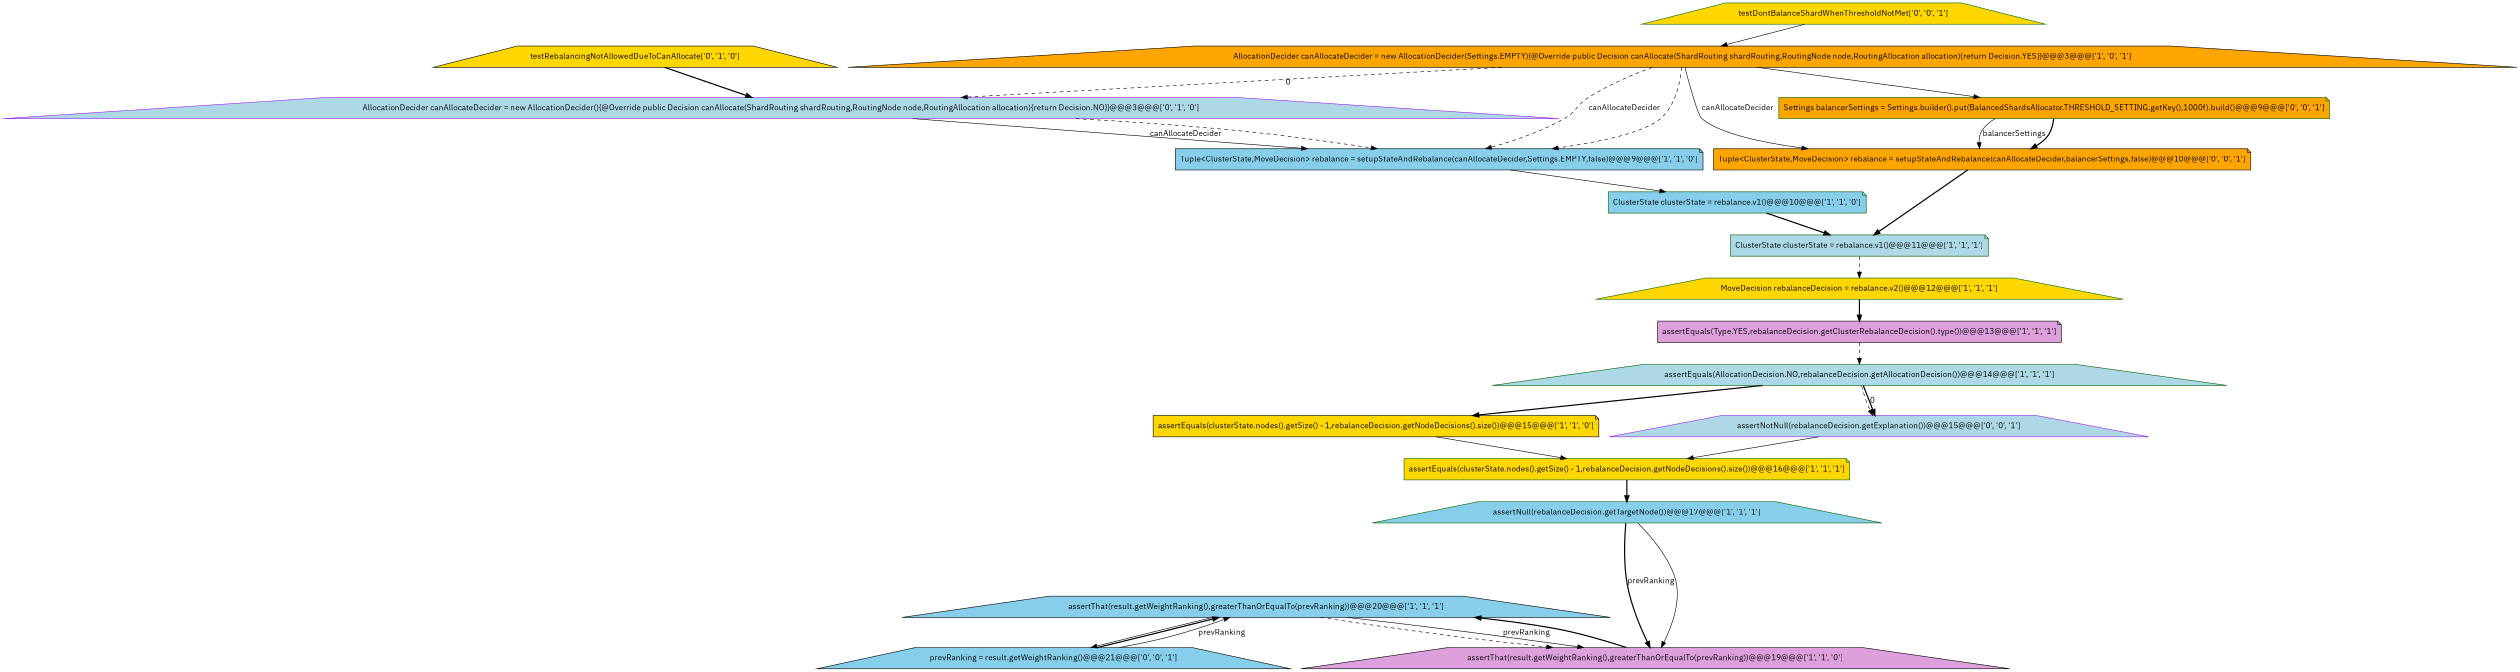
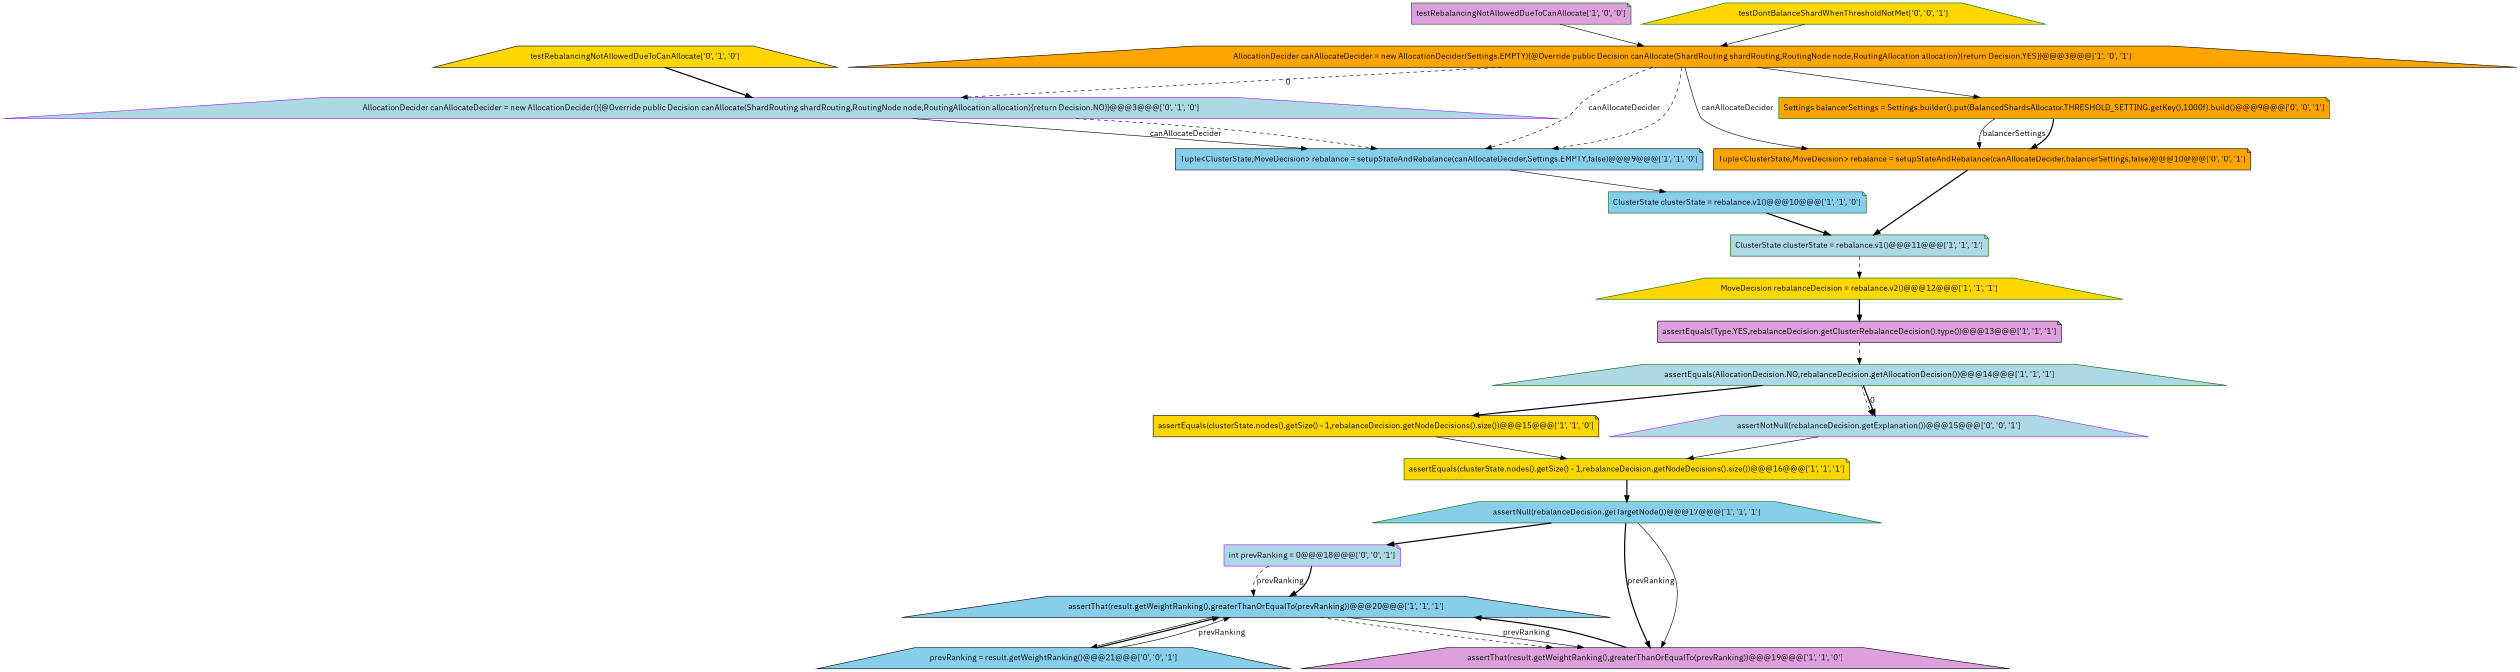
none -> (1521, 14)
none -> (1312, 555)
